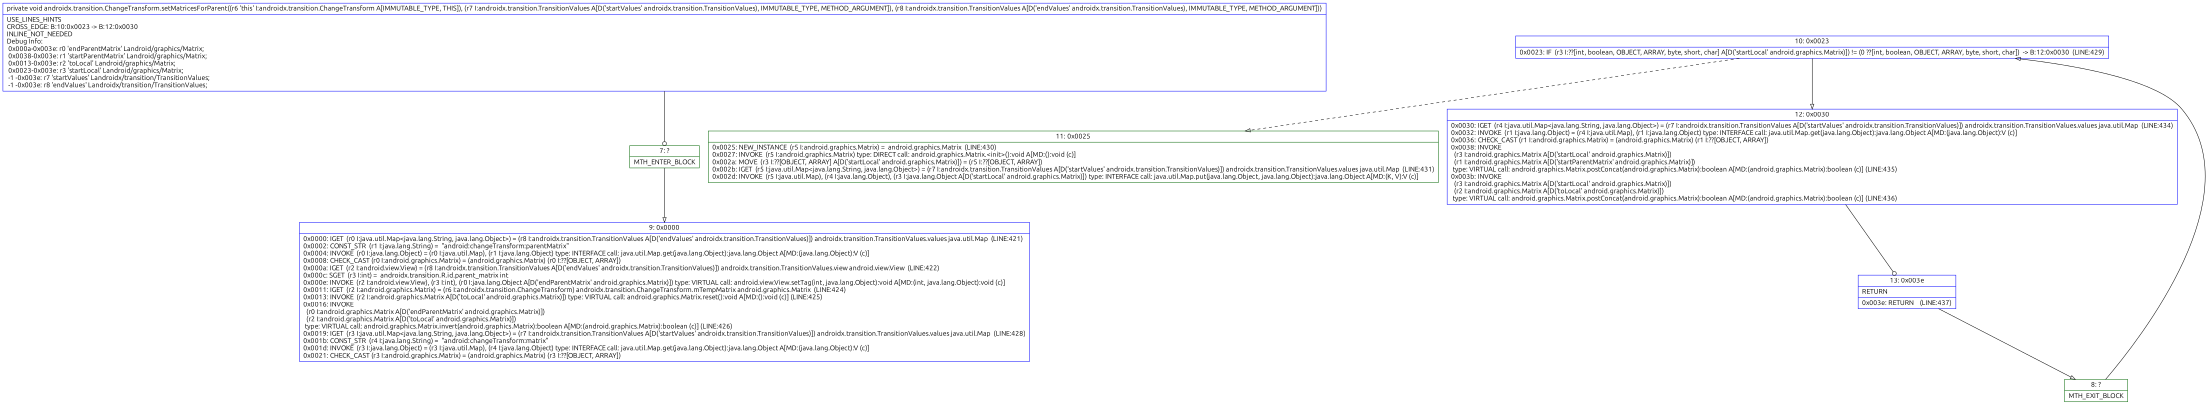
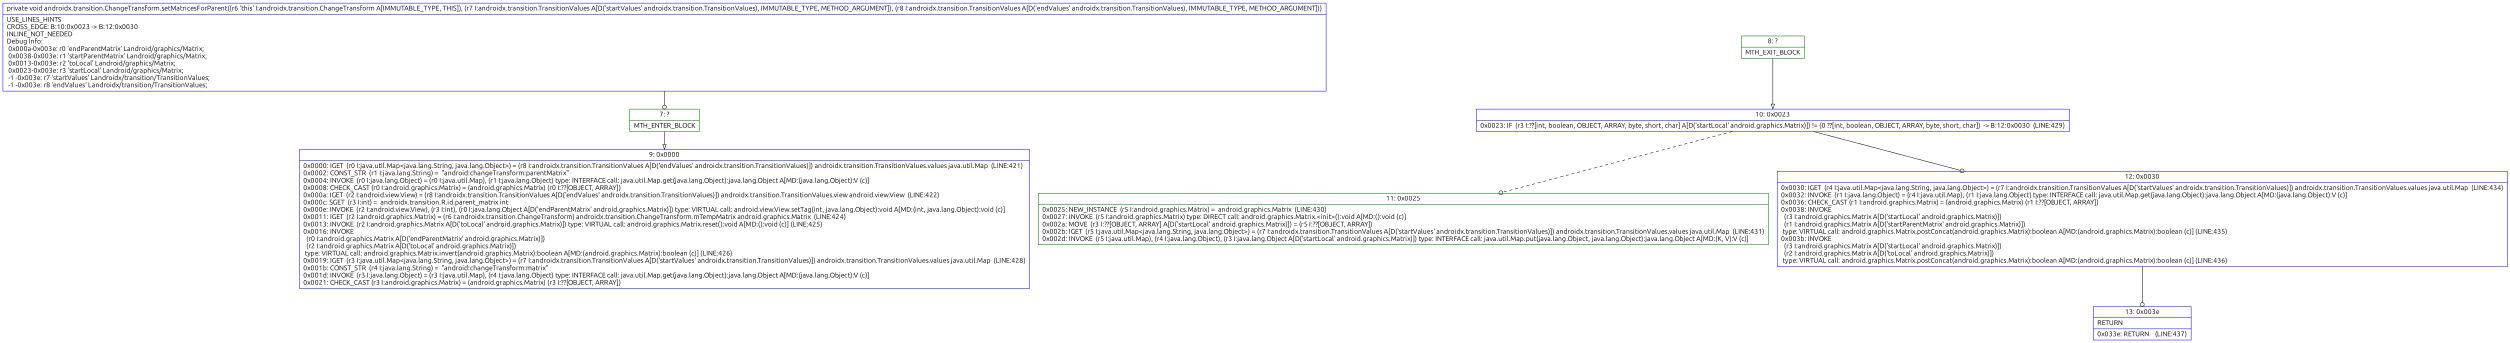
(1812, 81) -> (1887, 151)
(1495, 94) -> (1618, 162)
(1907, 303) -> (2142, 334)
(2005, 343) -> none
